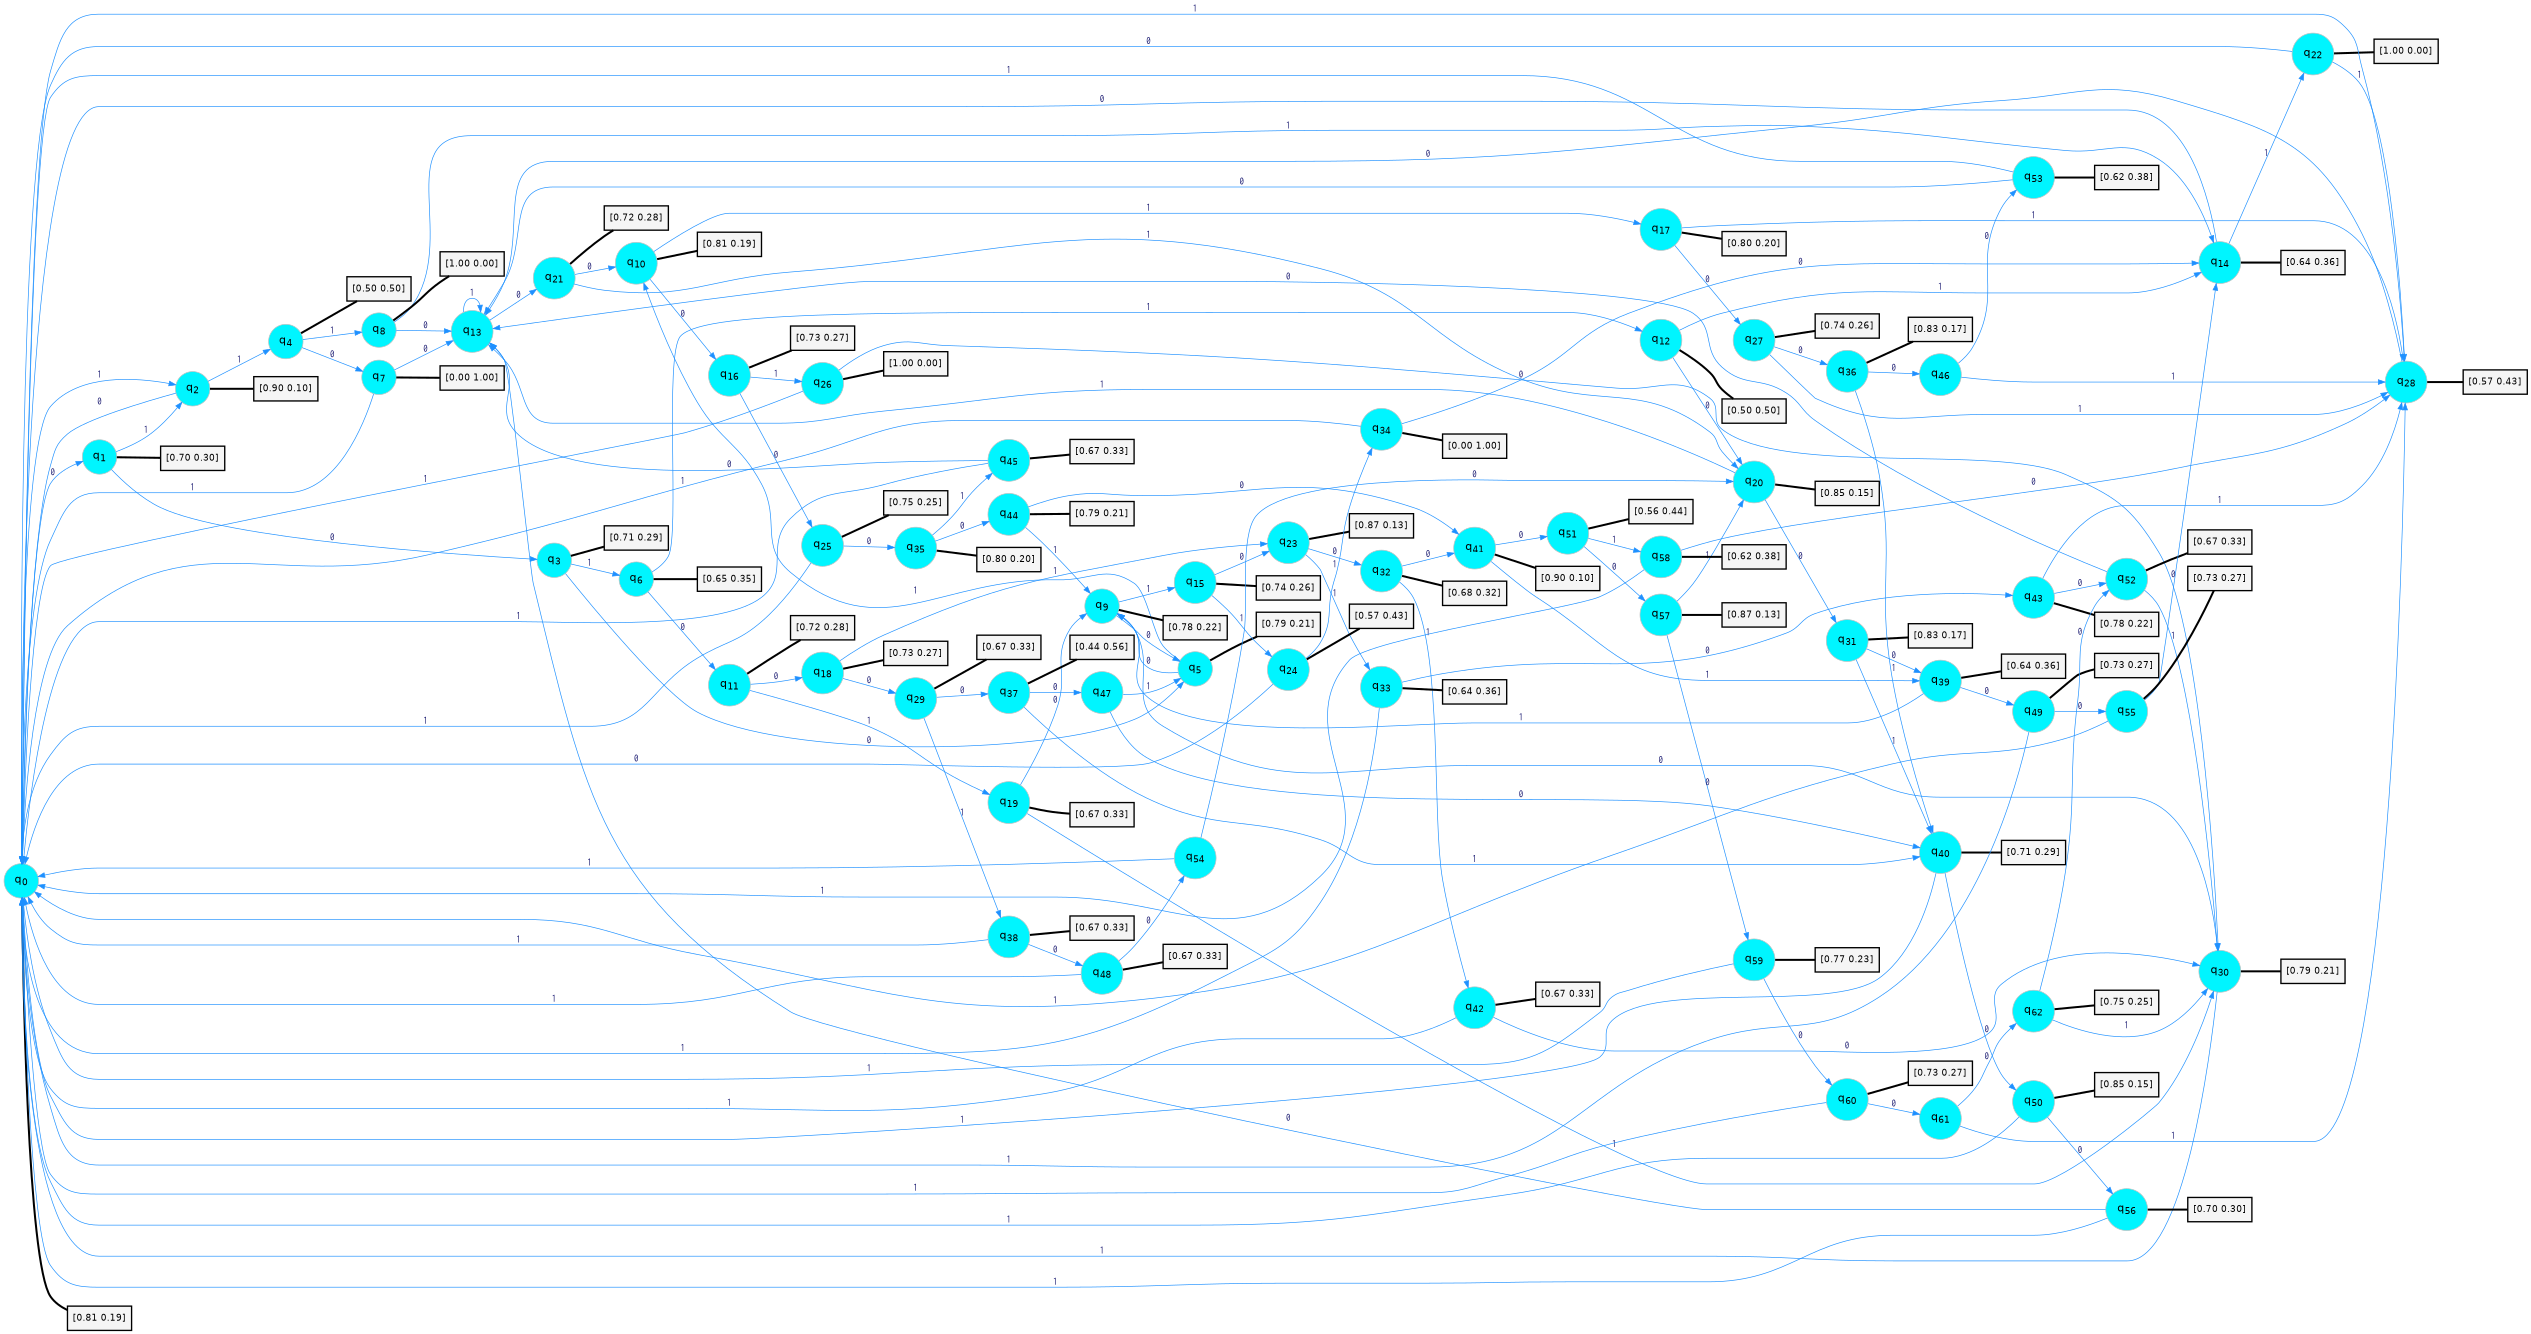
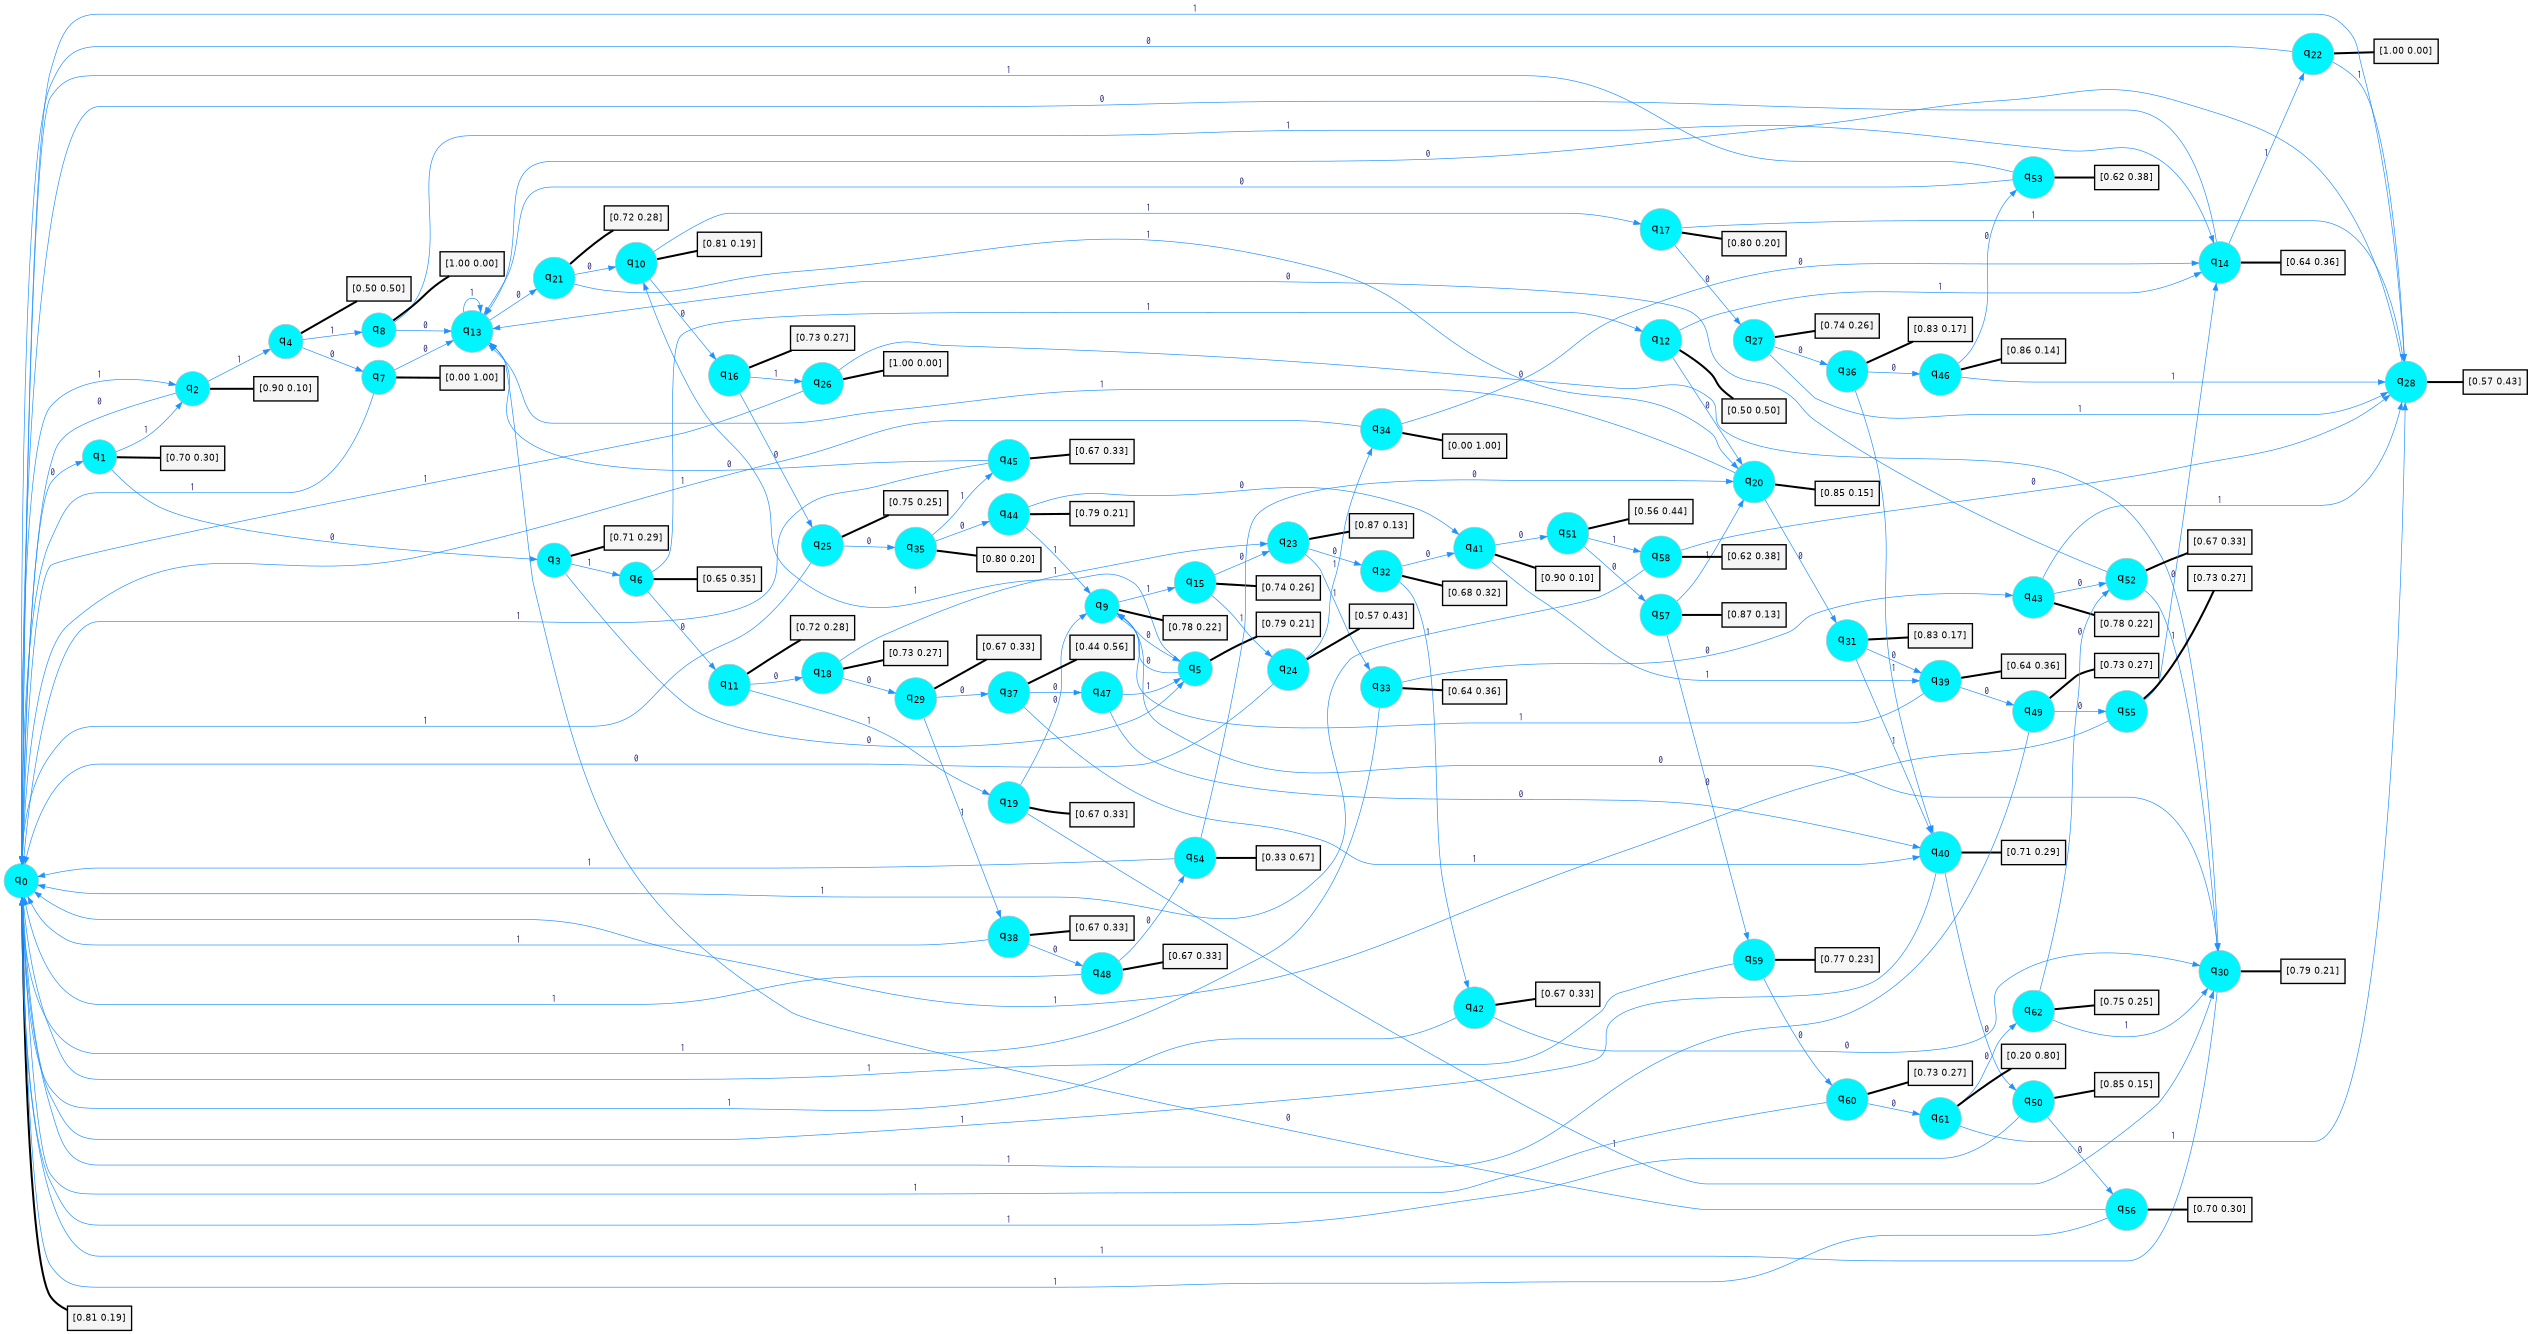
none -> (2034, 351)
none -> (1288, 858)
none -> (2034, 1056)
